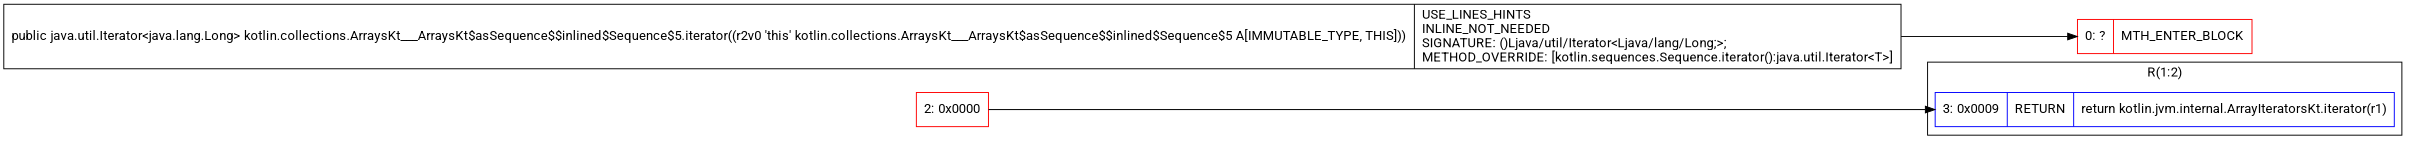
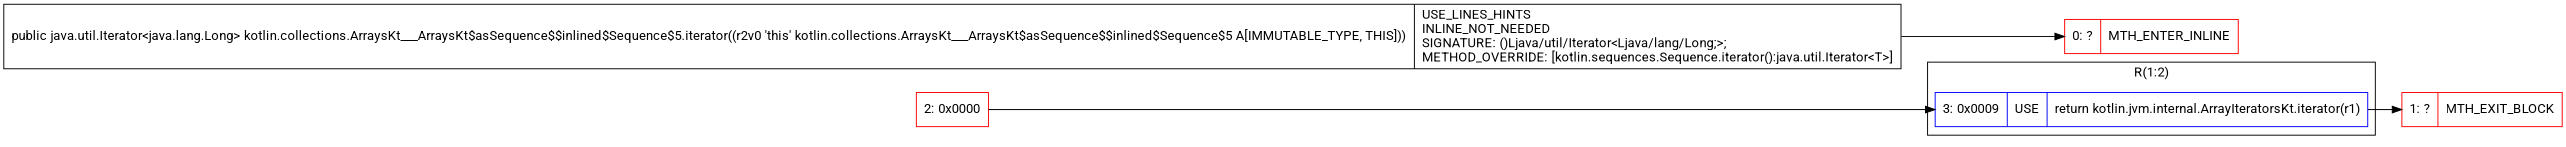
(2183, 36) -> (2169, 36)
(2040, 109) -> (2027, 109)
none -> (2482, 110)
